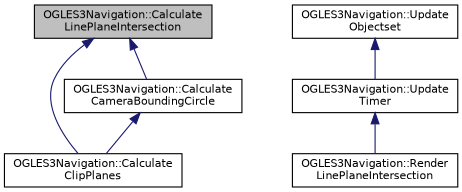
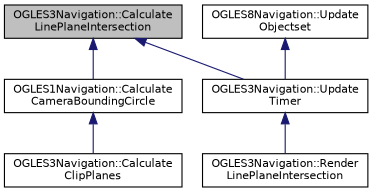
(375, 22) -> (285, 22)
(153, 96) -> (93, 96)
(51, 97) -> (195, 61)
